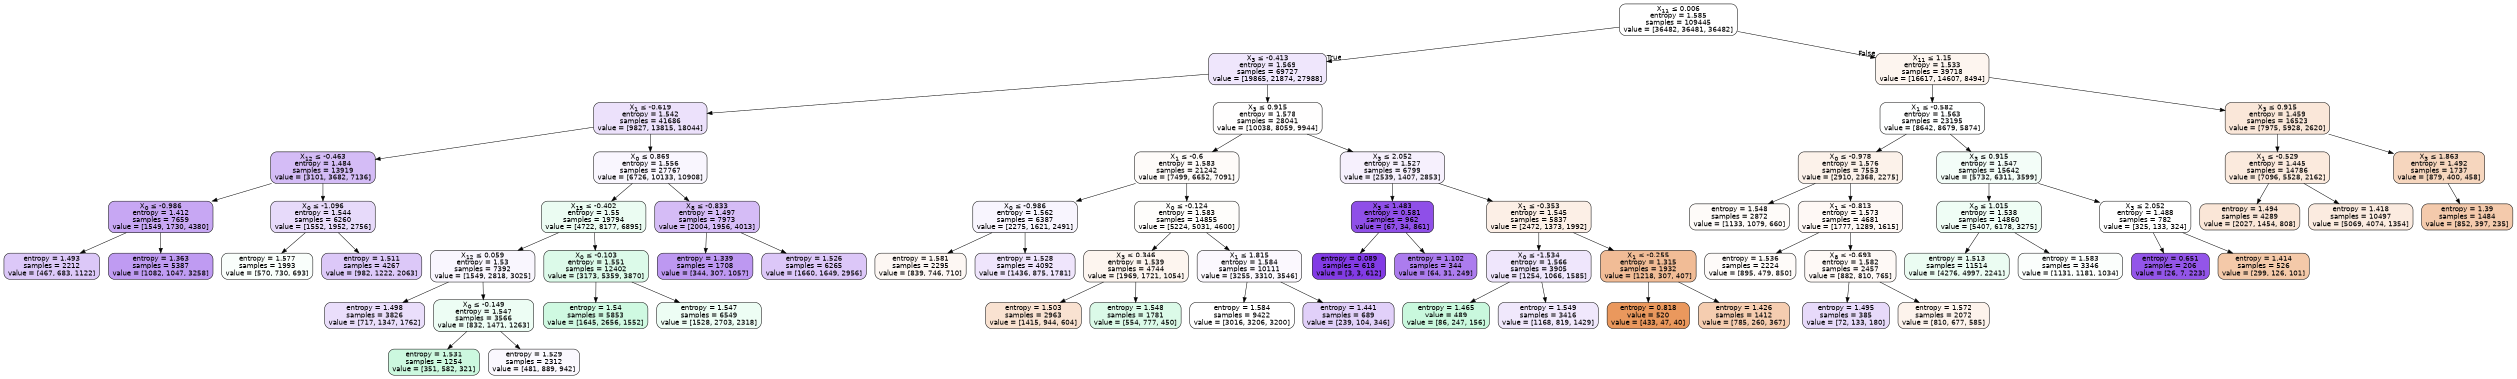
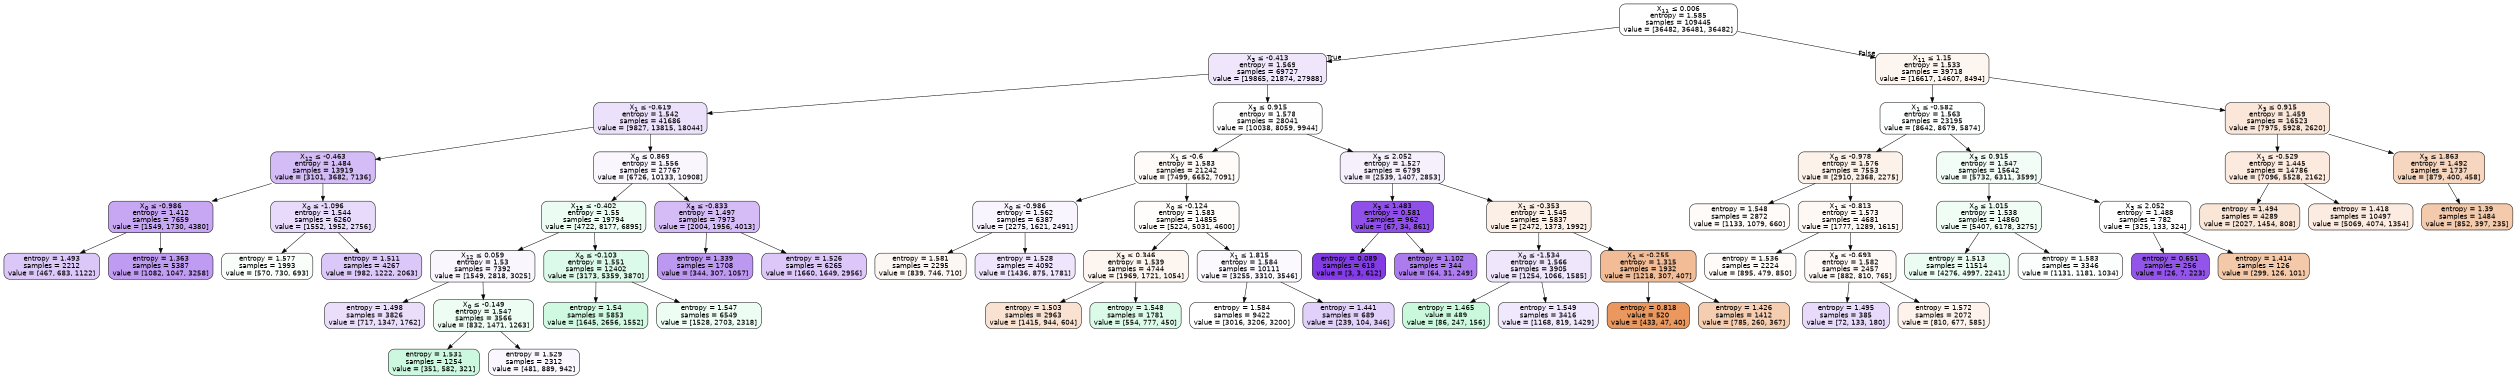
(2170, 266) -> (2170, 266)
(2264, 266) -> (2264, 266)
